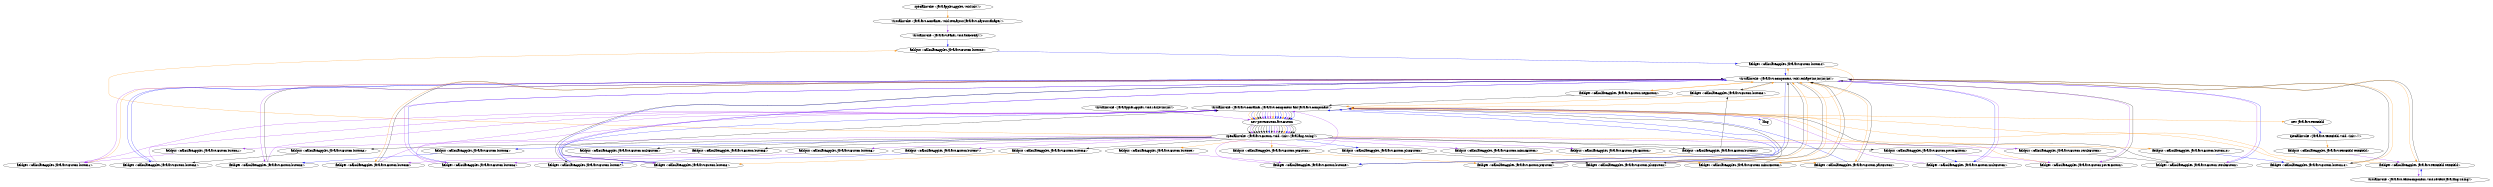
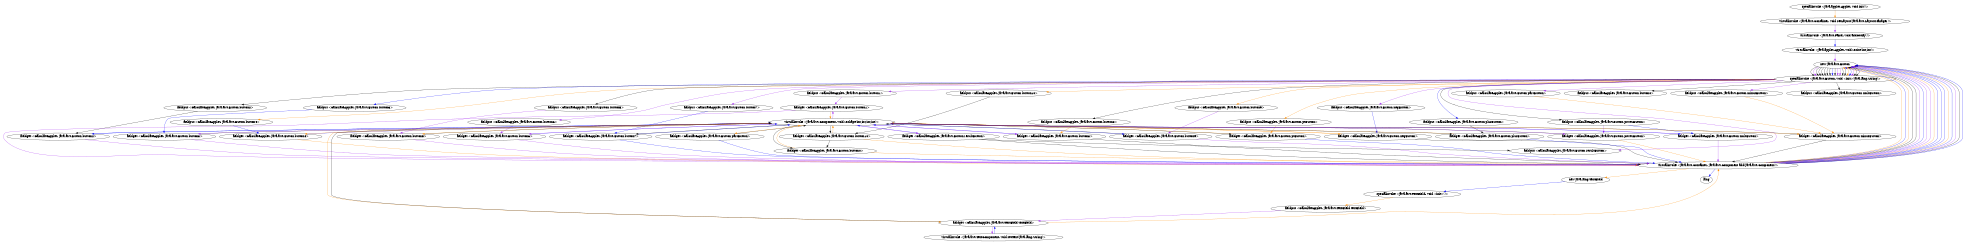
(948, 42) -> (1835, 42)
none -> (1371, 108)
(1272, 122) -> (1835, 65)
(1724, 122) -> (829, 143)
(2308, 122) -> (1586, 180)
(1723, 158) -> (1677, 112)
(2128, 158) -> (1258, 147)
(2249, 158) -> (924, 118)
